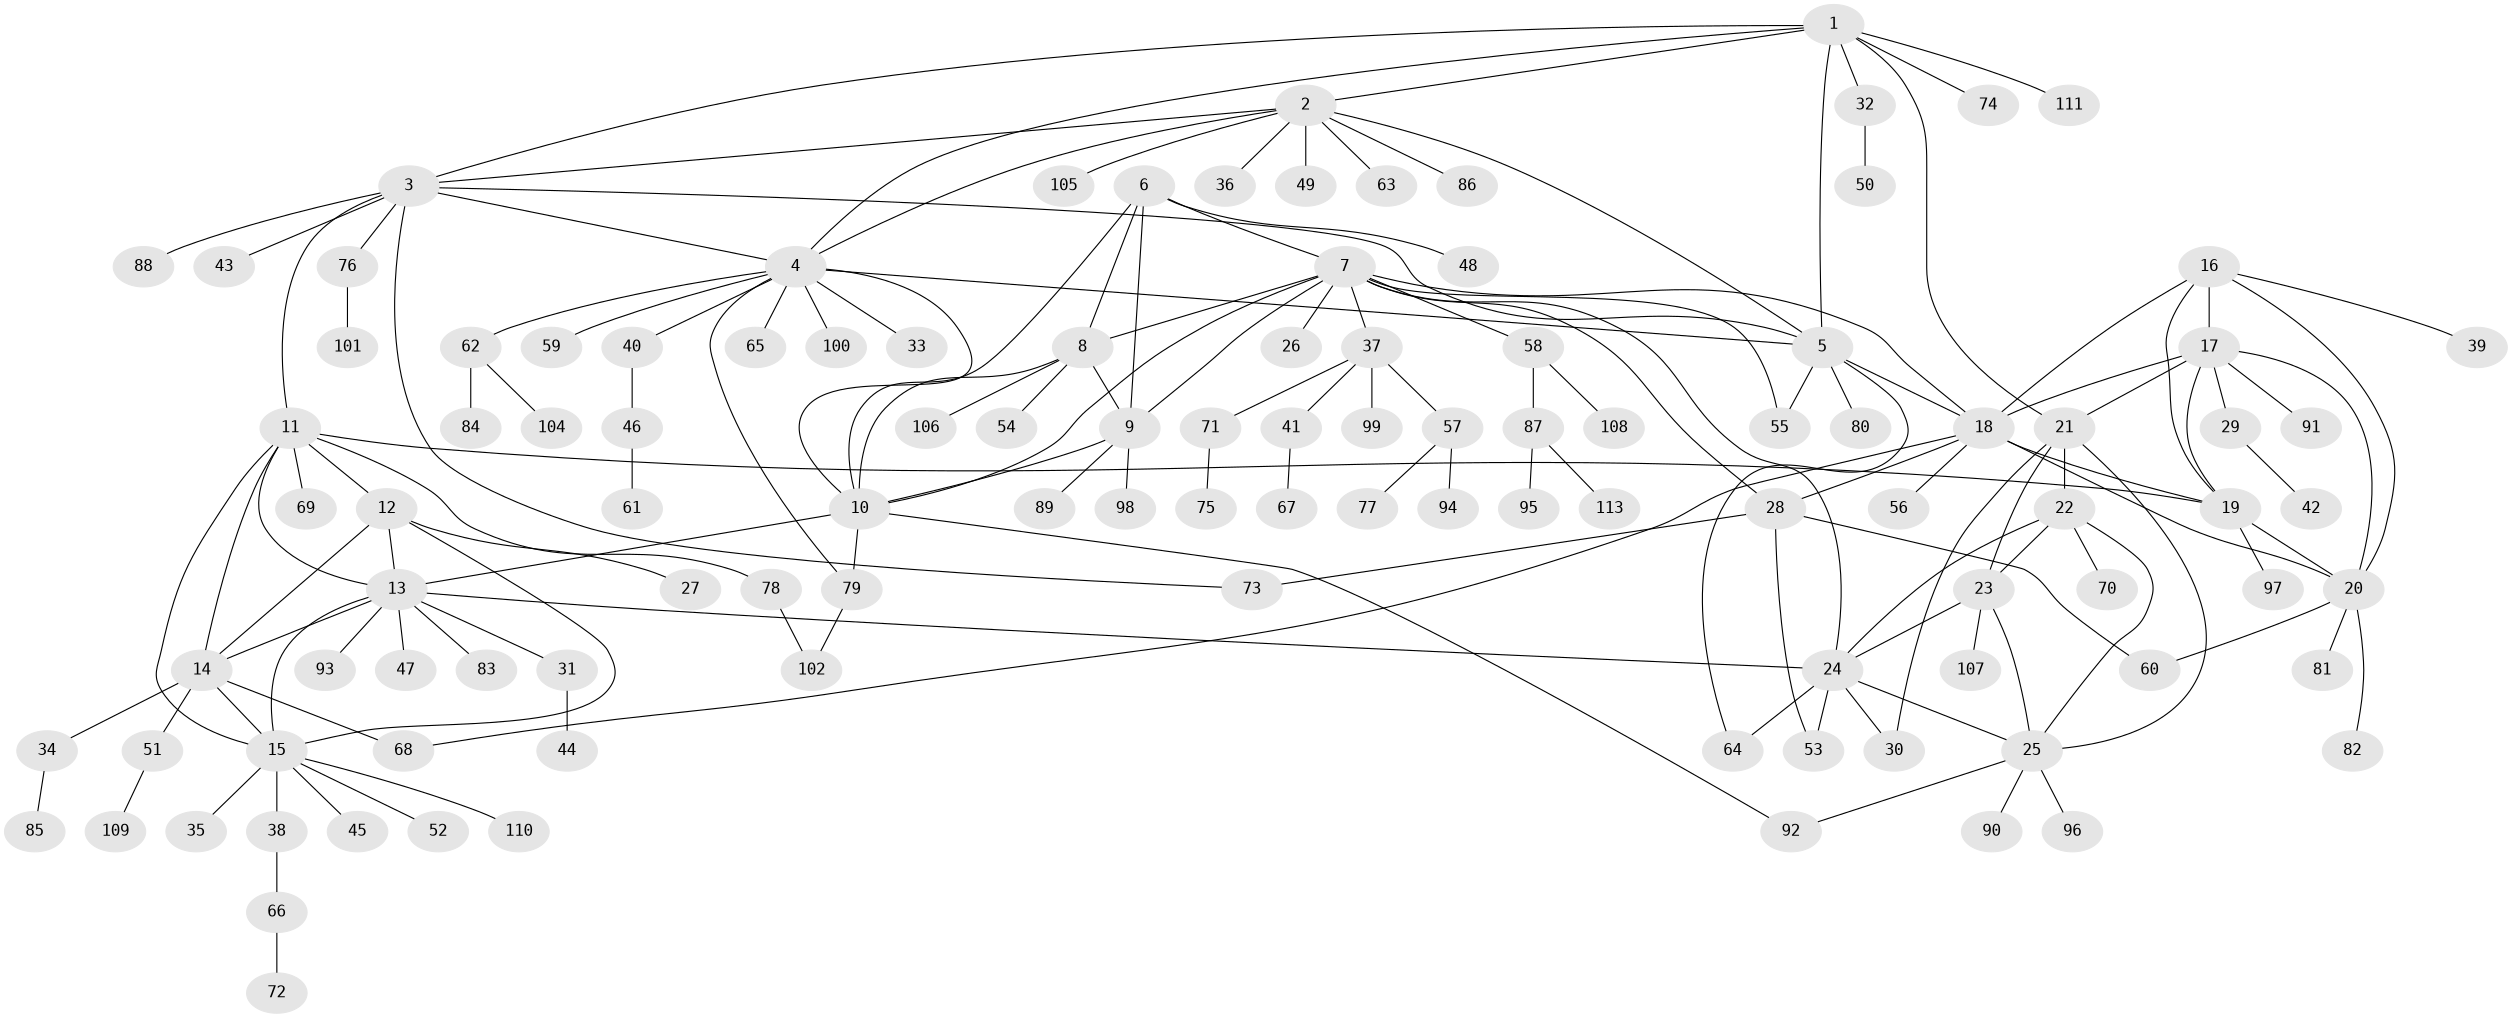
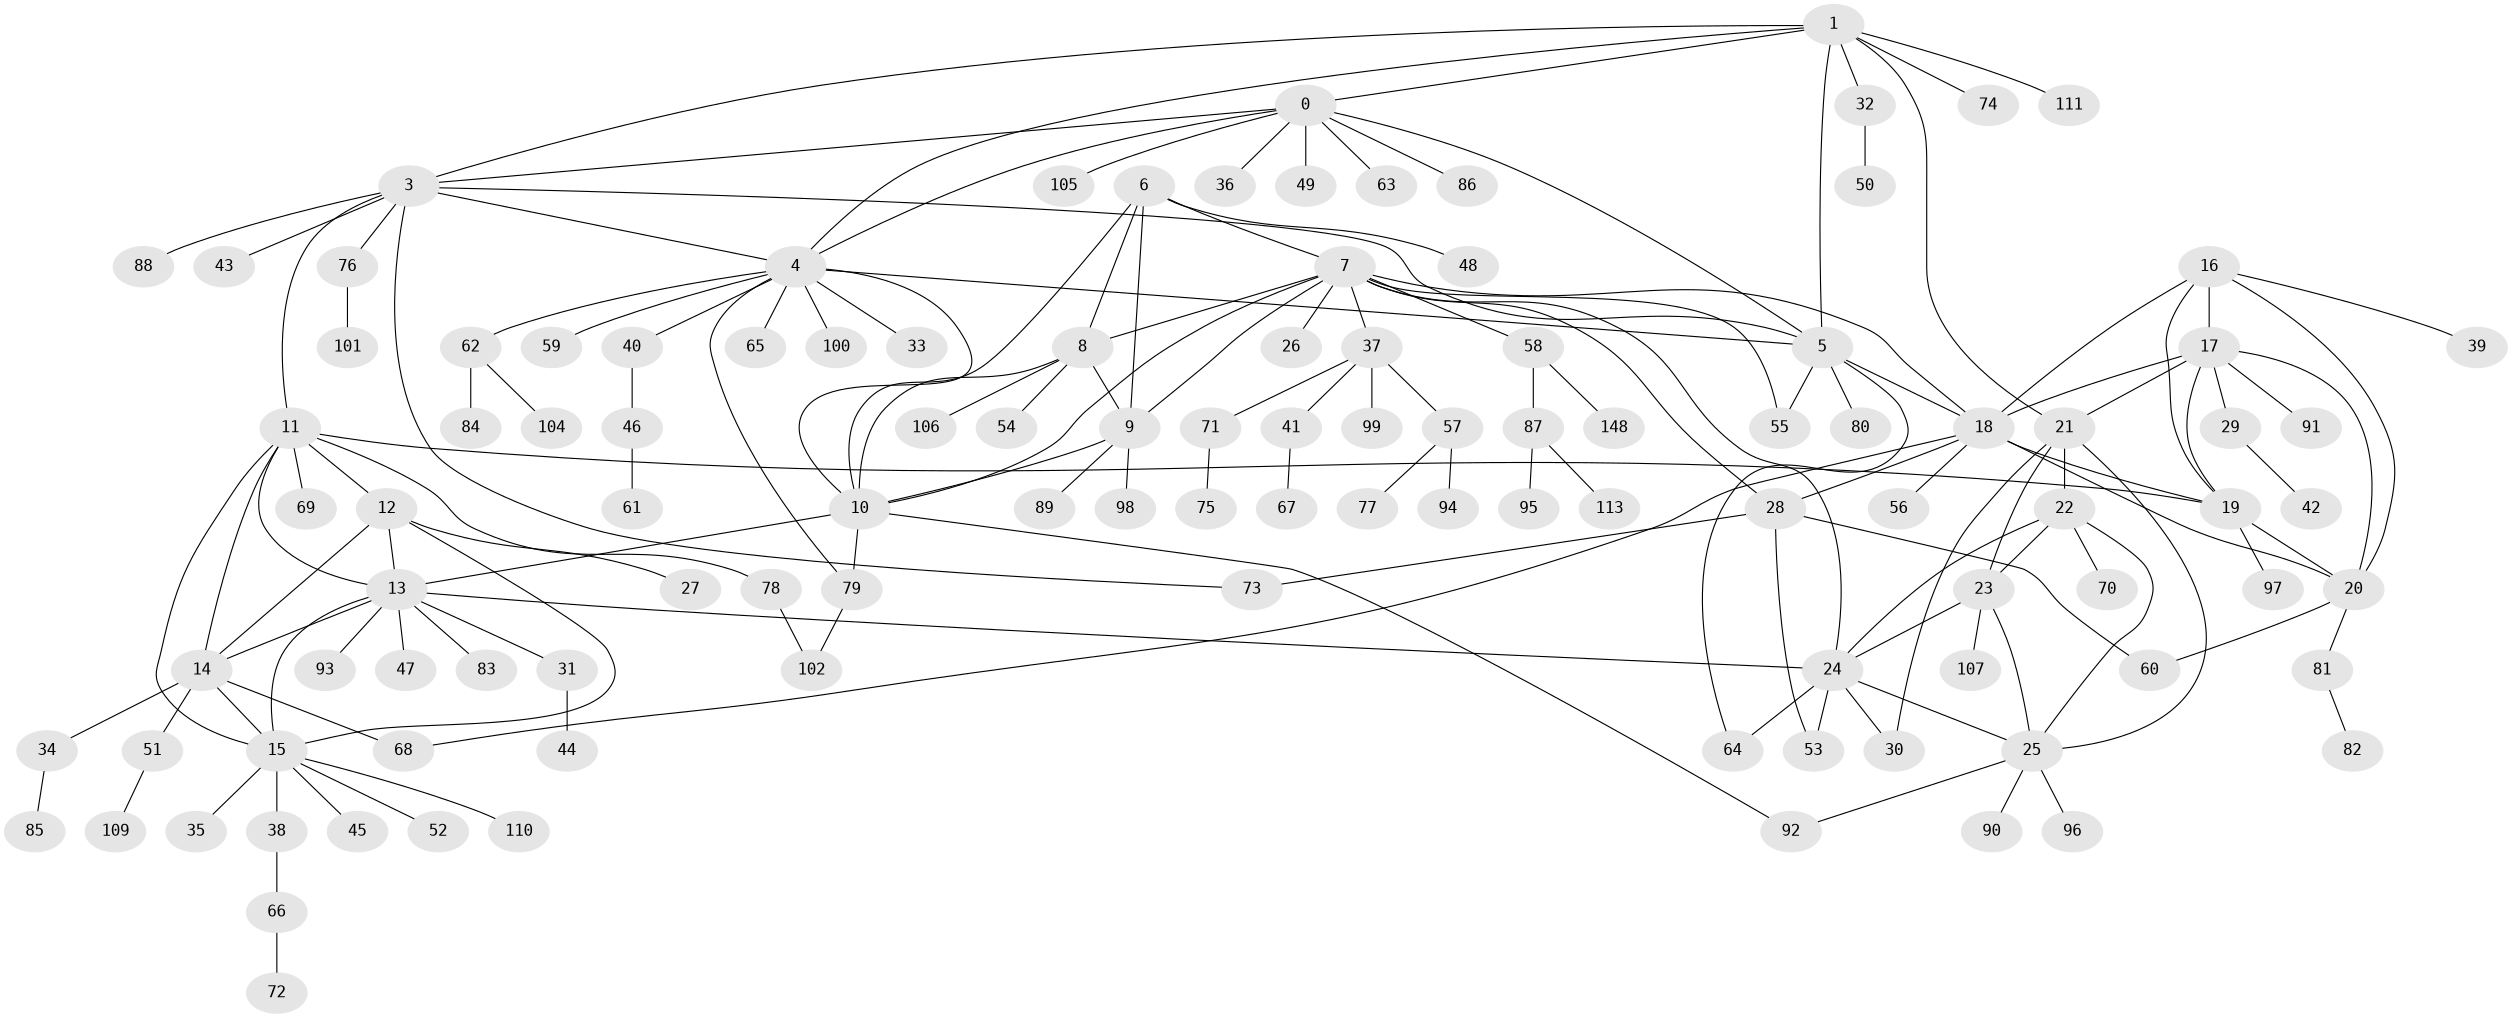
(1306, 105) -> (1306, 105)
(1614, 428) -> (1614, 428)
(2364, 670) -> (2337, 710)
